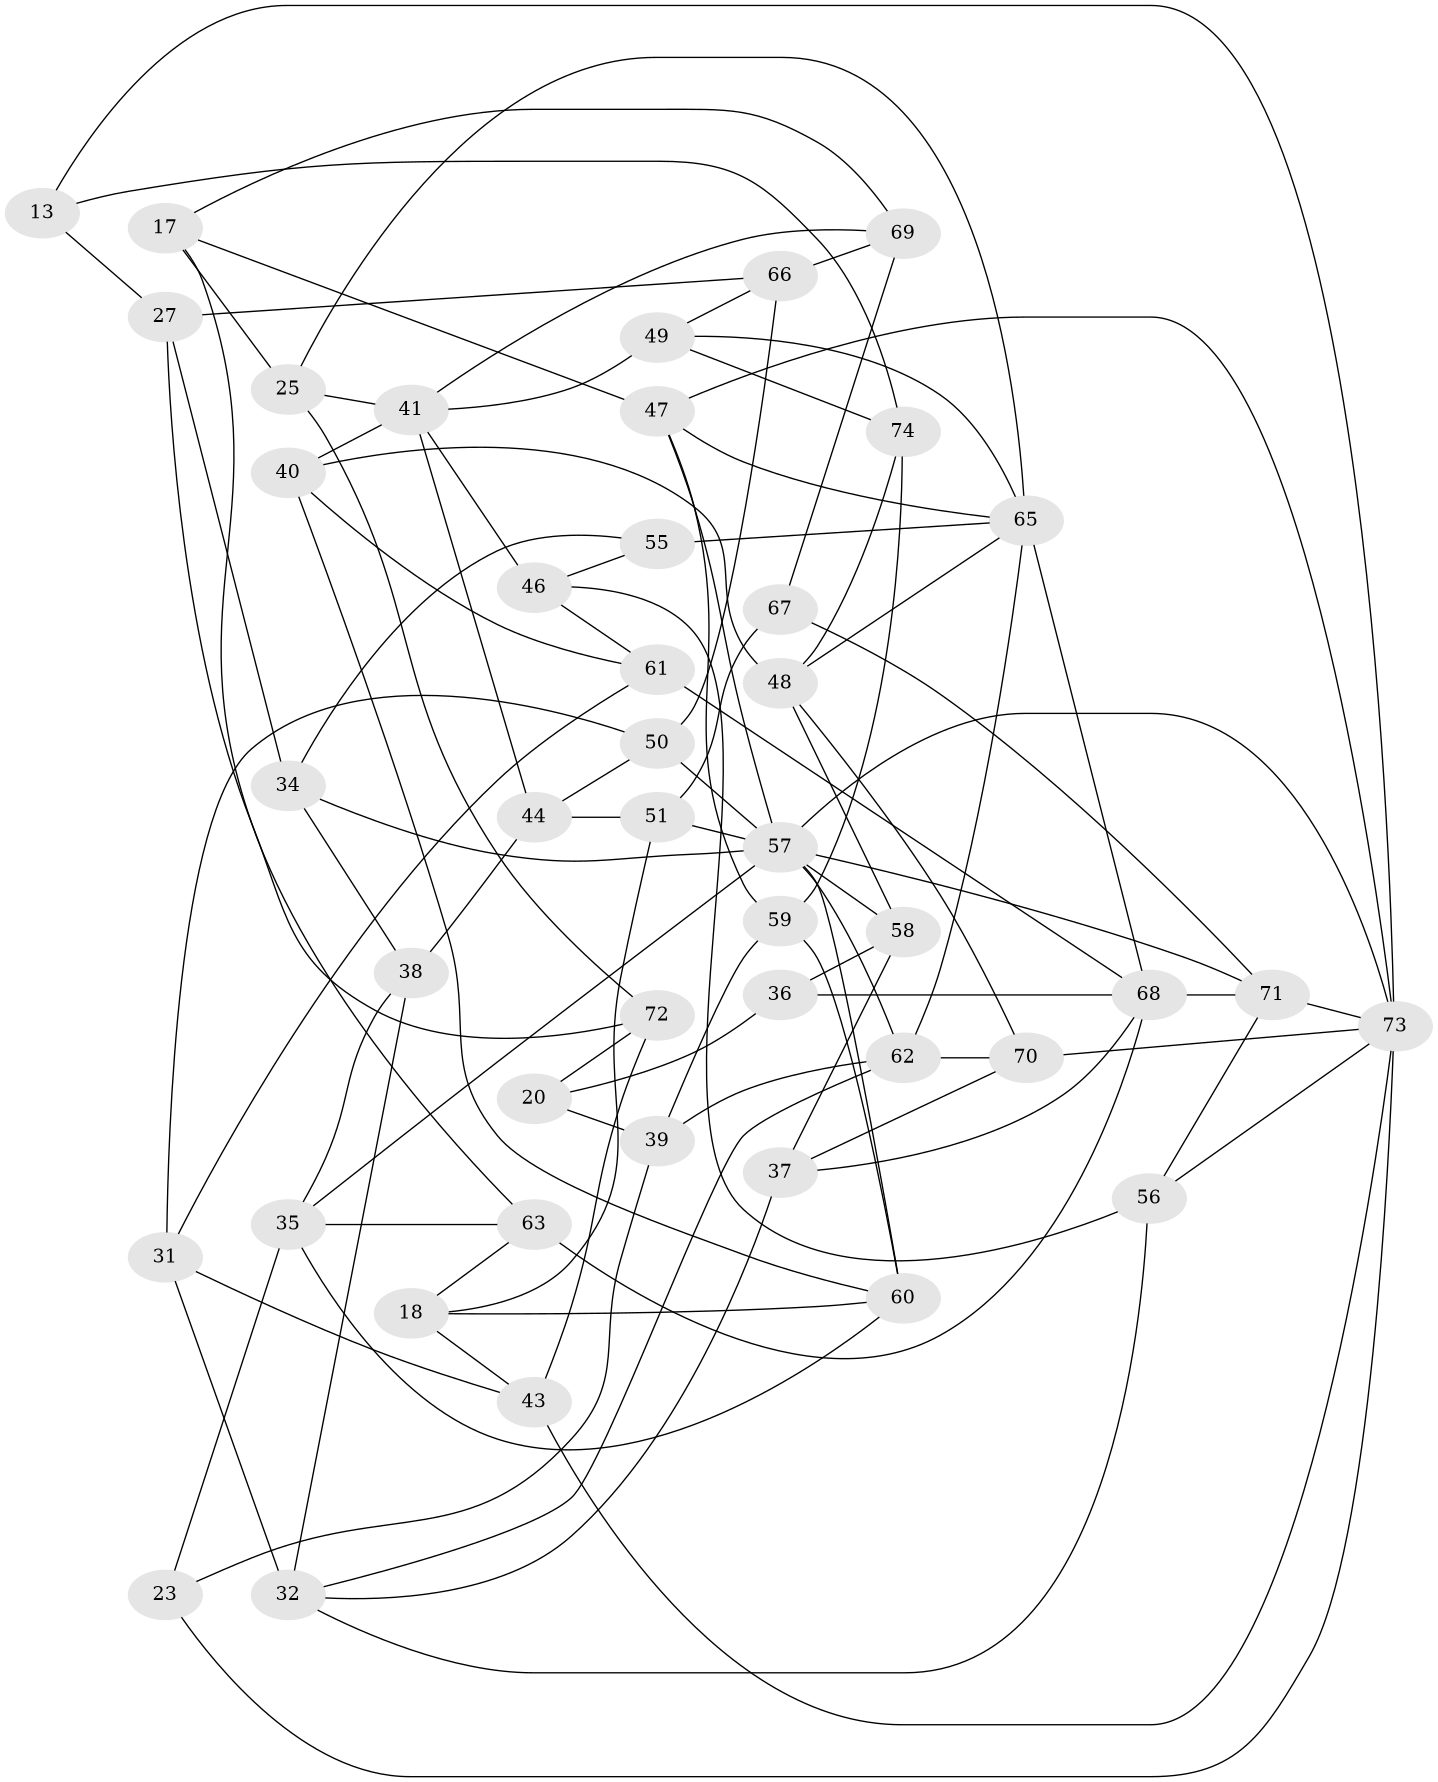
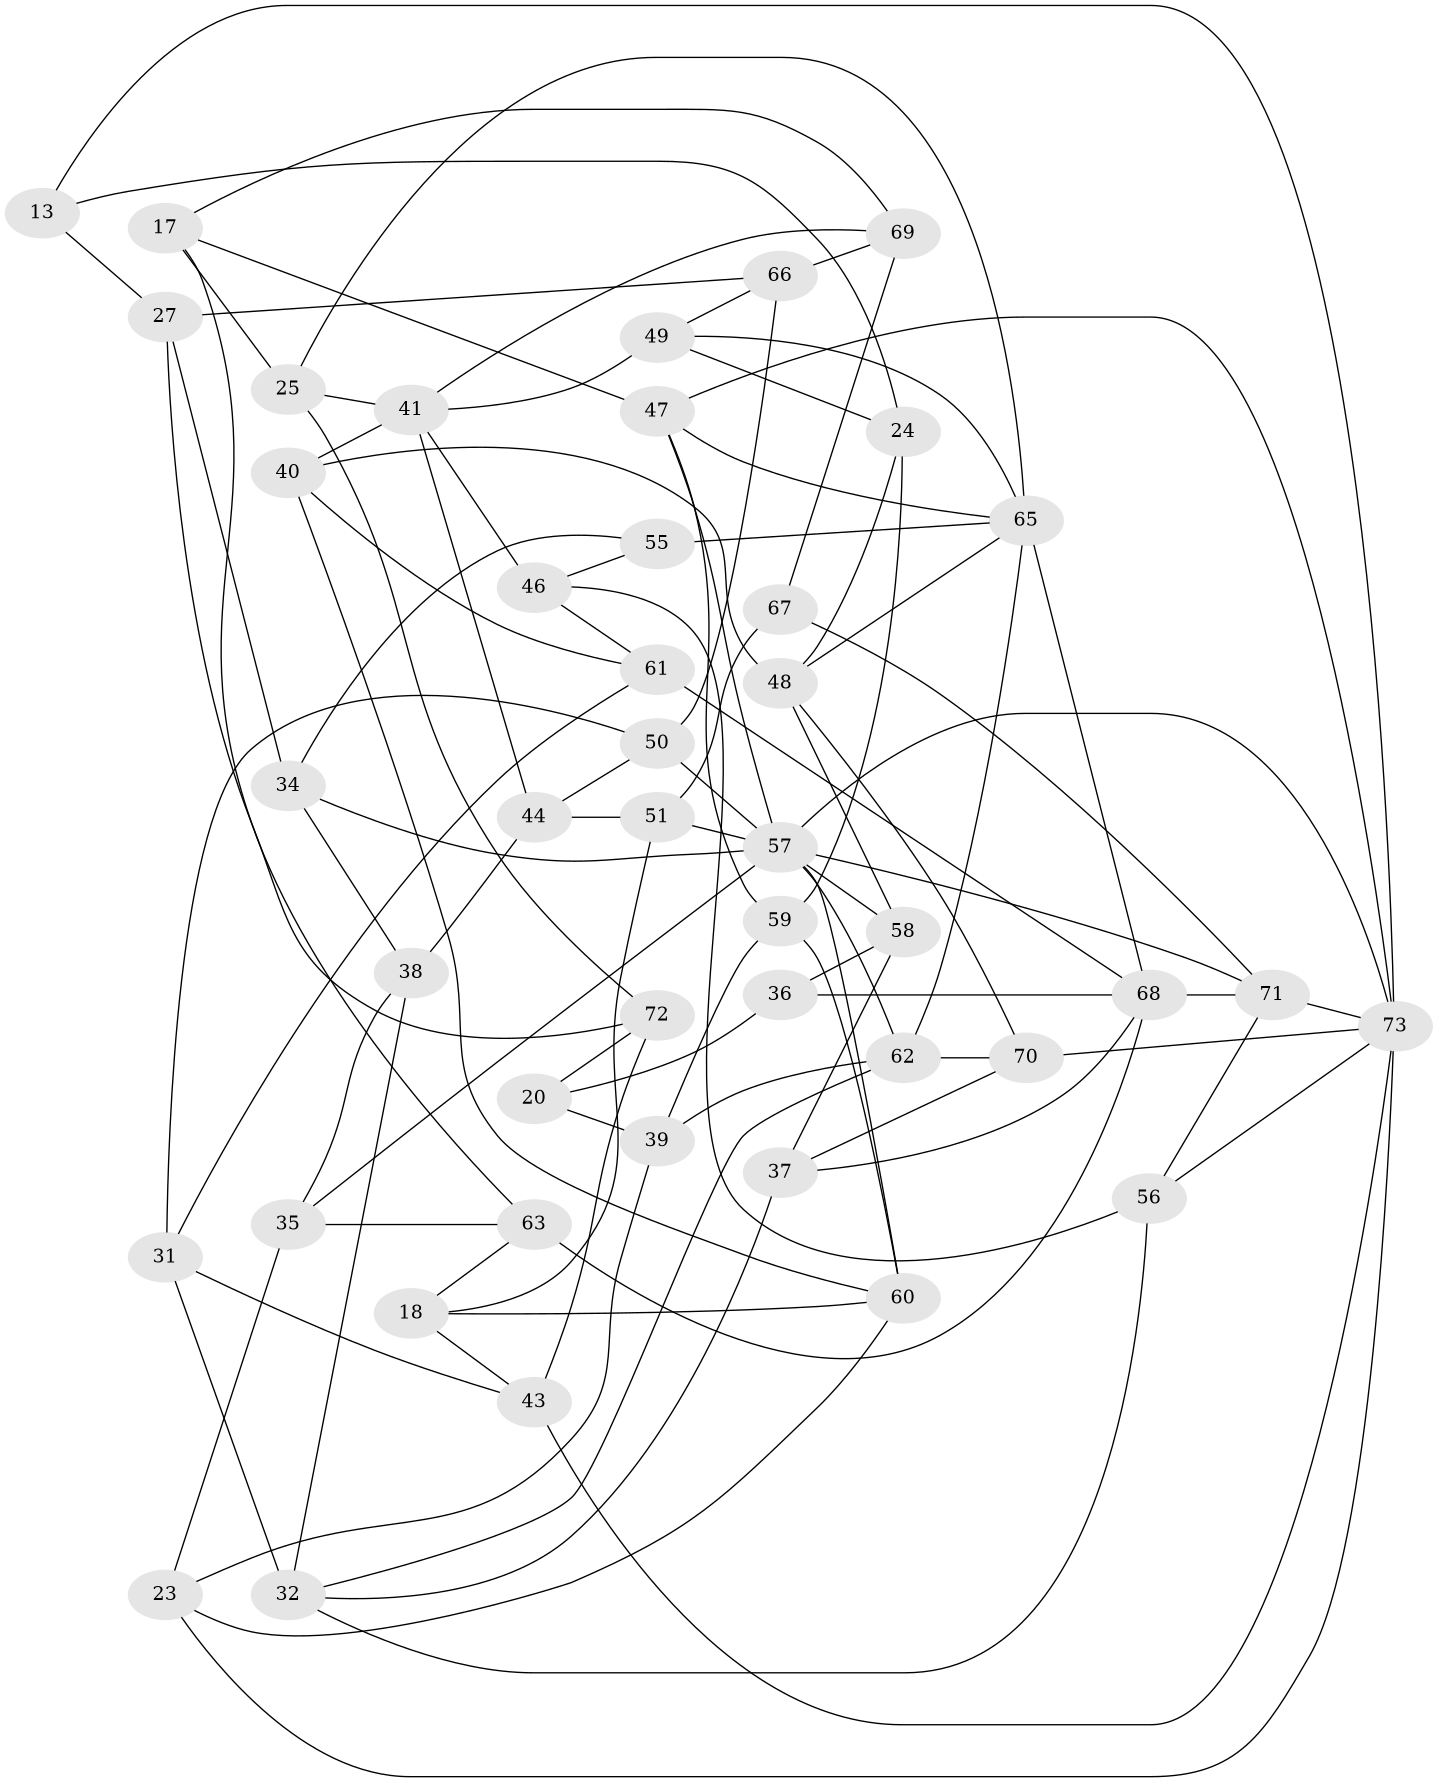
(903, 432) -> (903, 432)
(547, 1448) -> (585, 1577)
